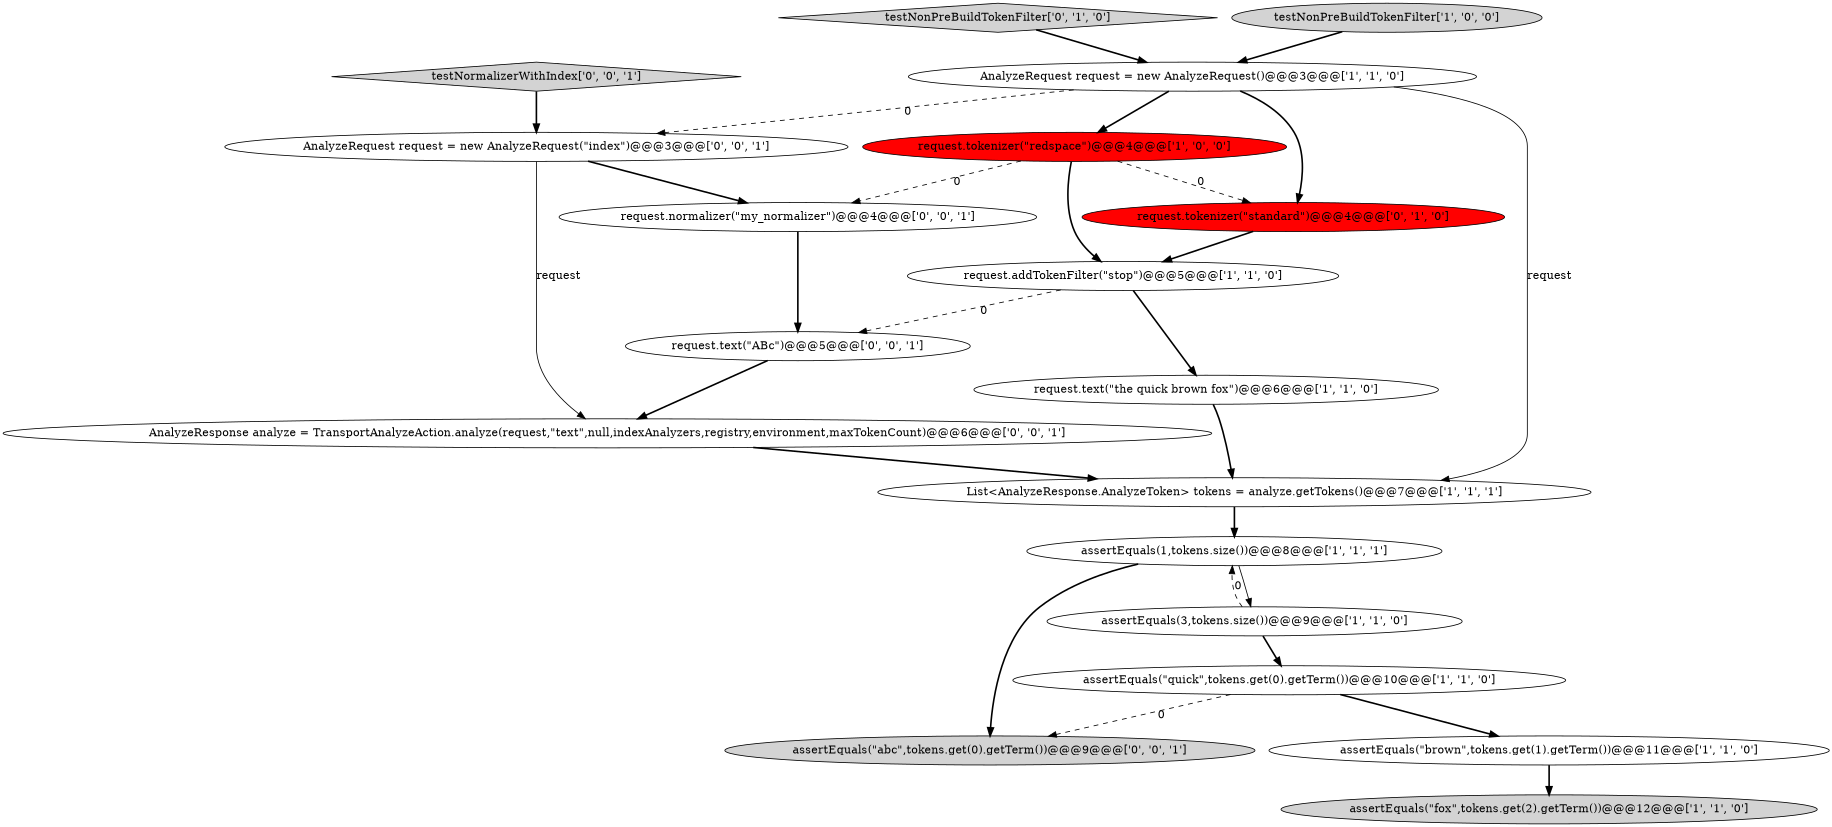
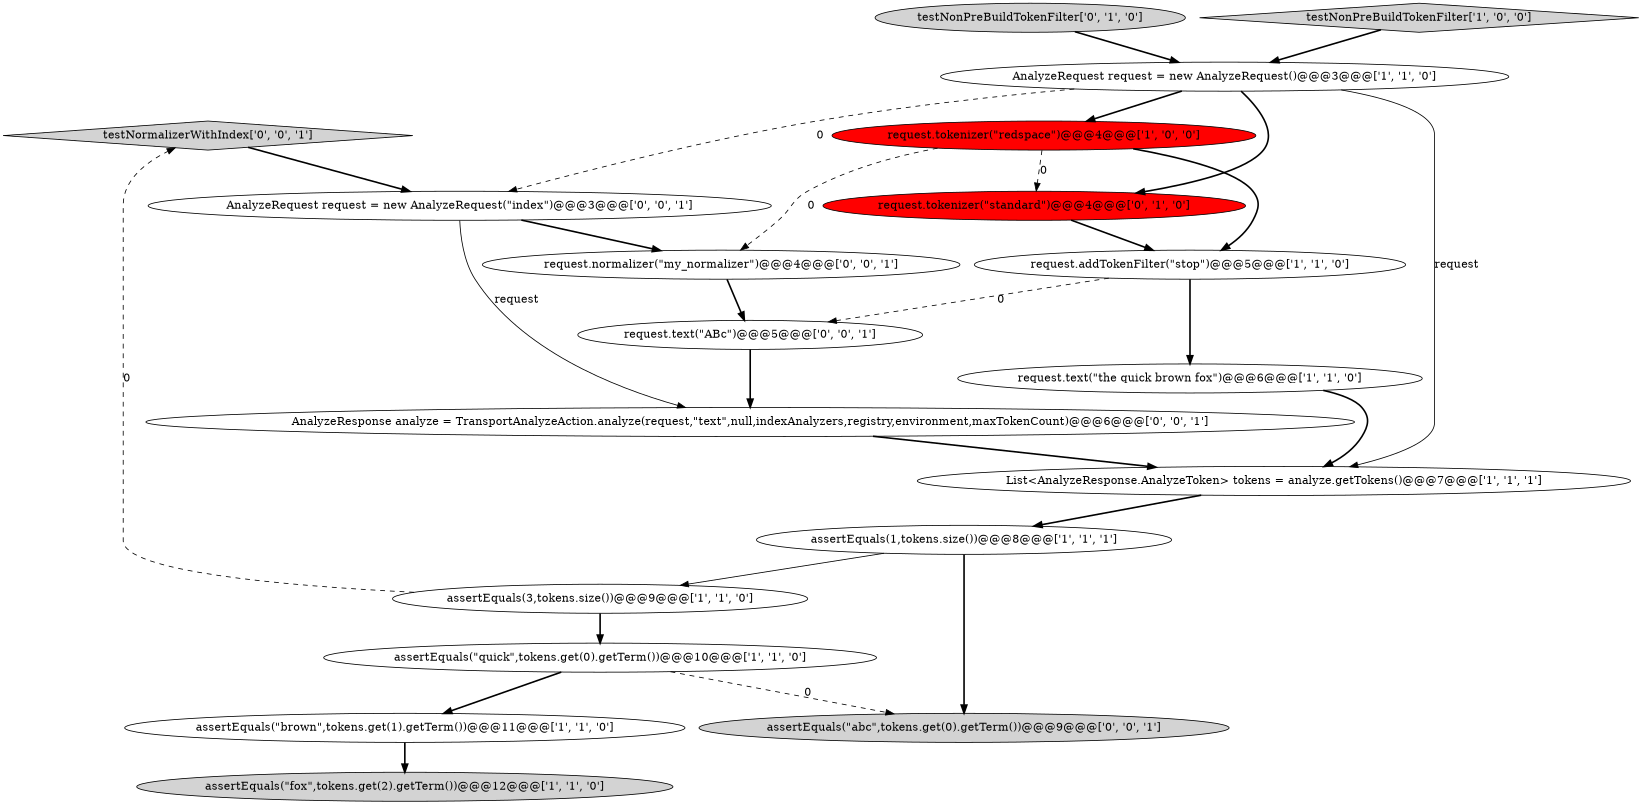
(998, 18) -> (1030, 18)
(1387, 18) -> (1419, 18)
(1234, 591) -> (123, 487)
